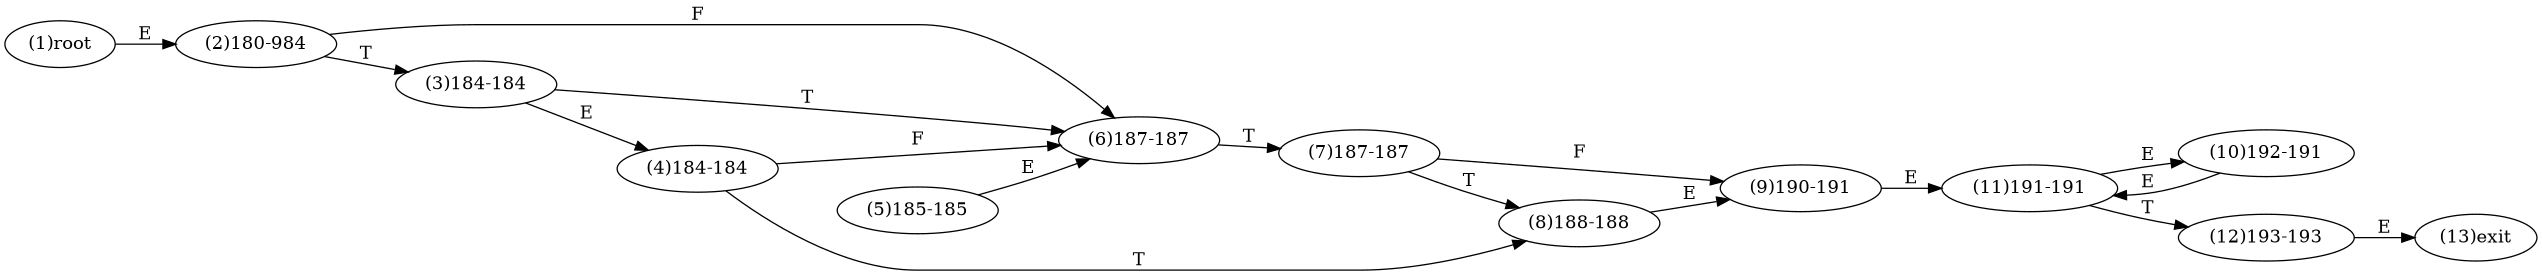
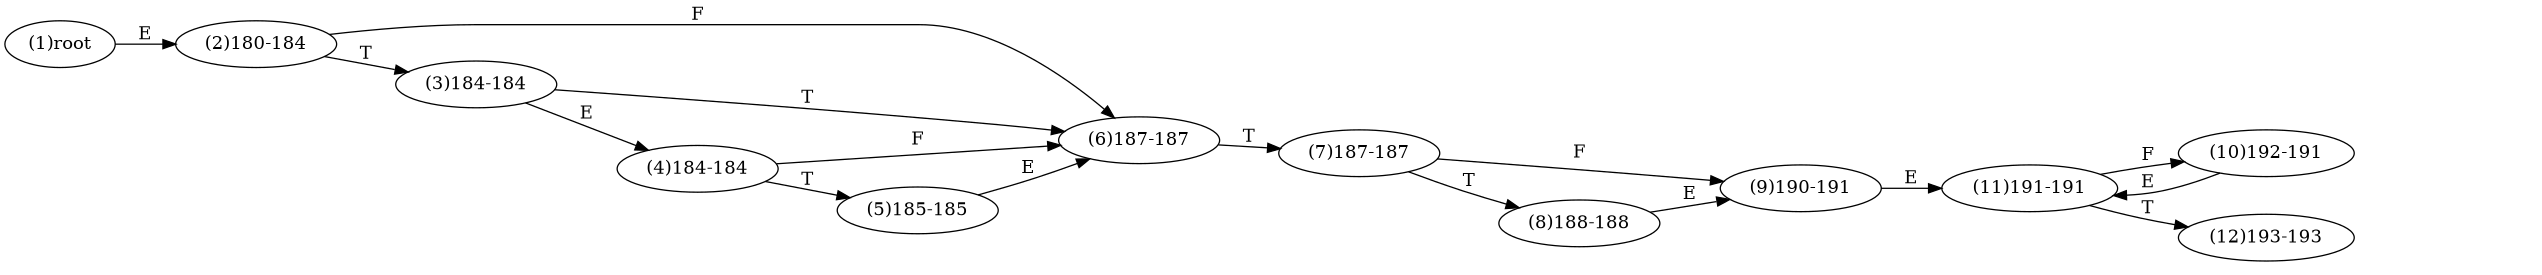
(256, 44) -> (256, 44)
(2148, 155) -> (2148, 155)
(2476, 238) -> none
(1111, 270) -> (801, 188)
